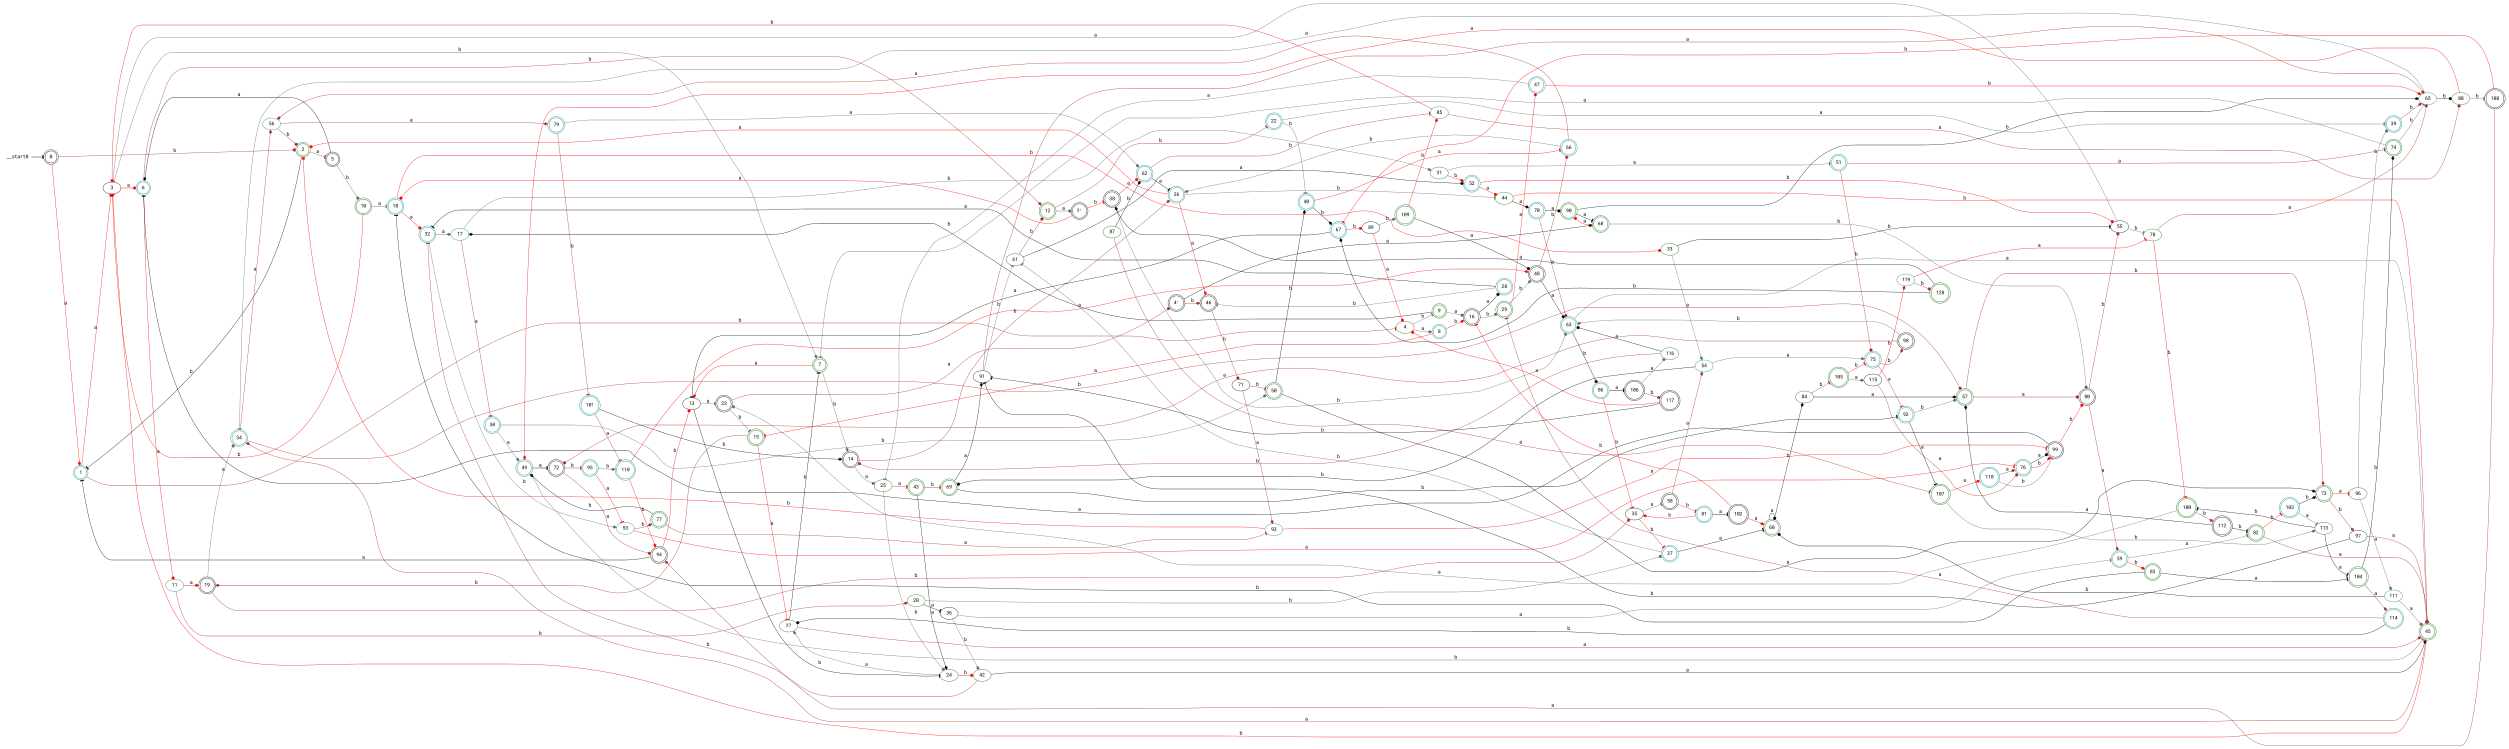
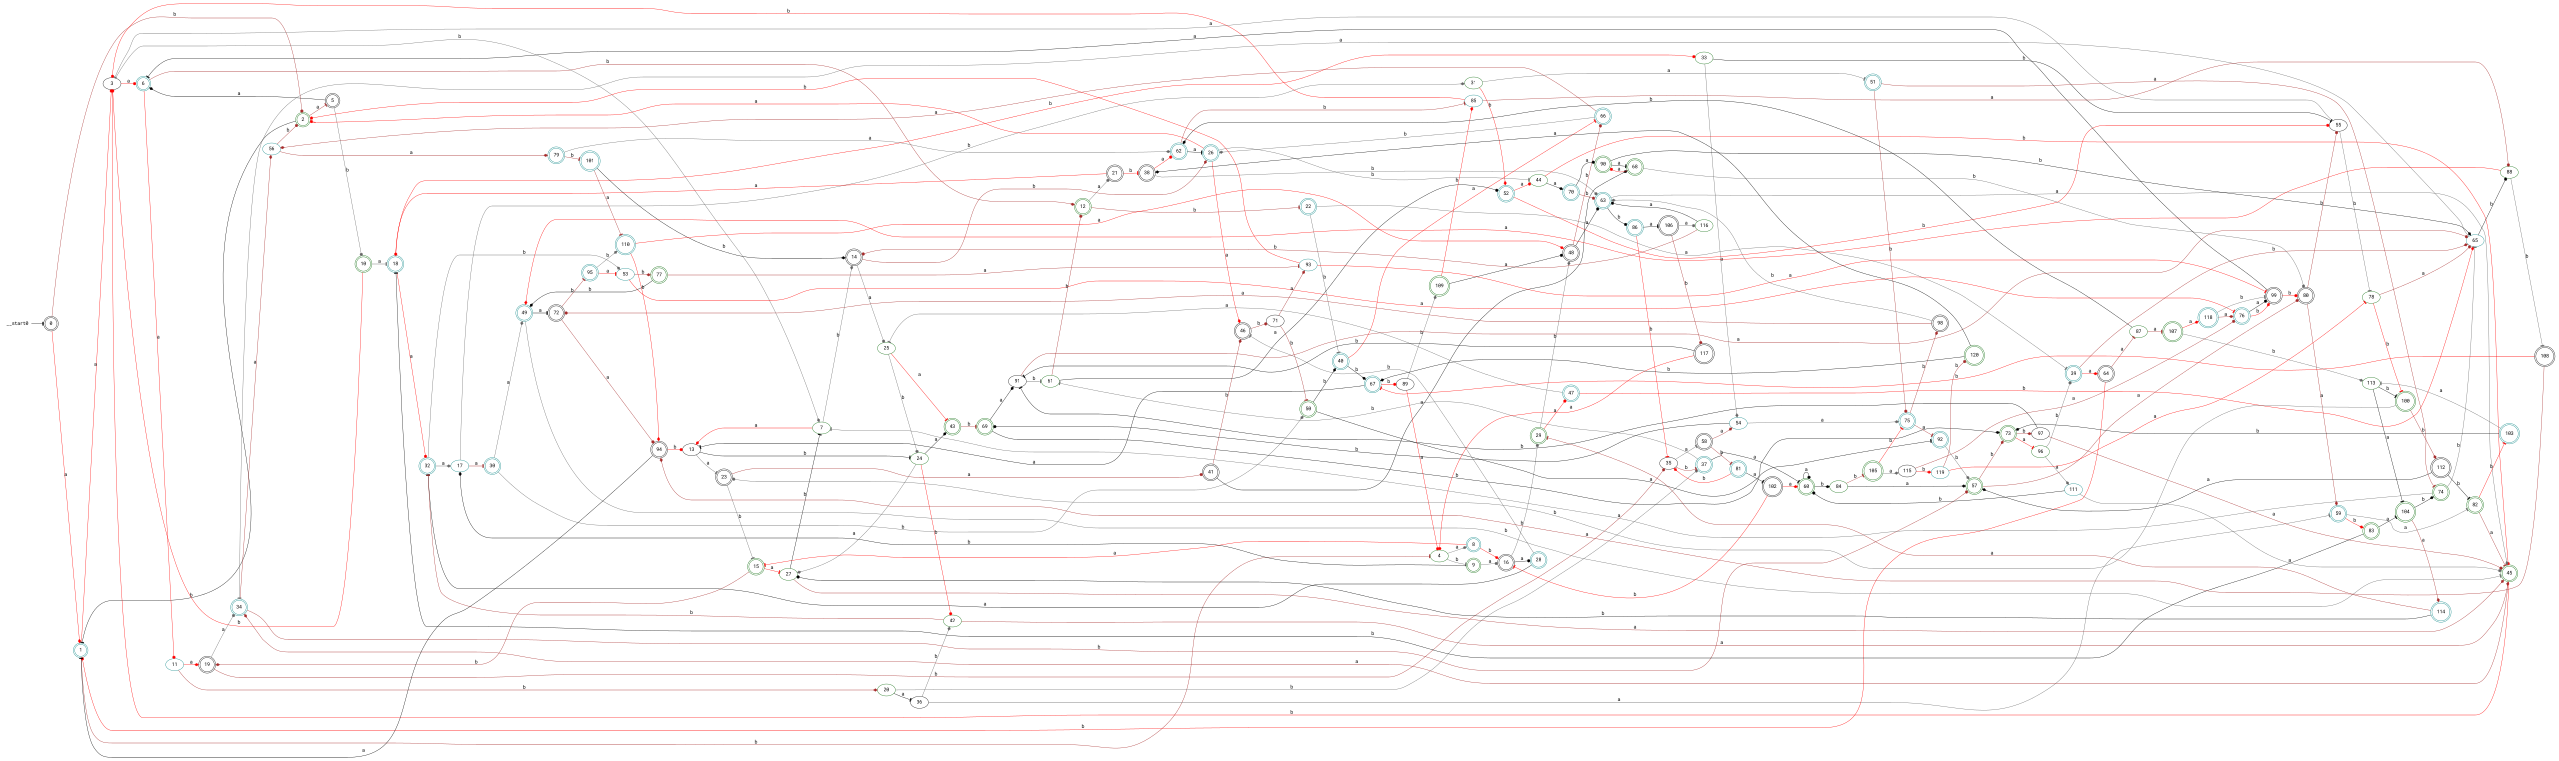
(820, 365) -> (821, 428)
none -> (2106, 374)
(1922, 451) -> none
(1439, 572) -> (1555, 513)
(927, 582) -> (934, 445)
(1715, 673) -> (1751, 645)
